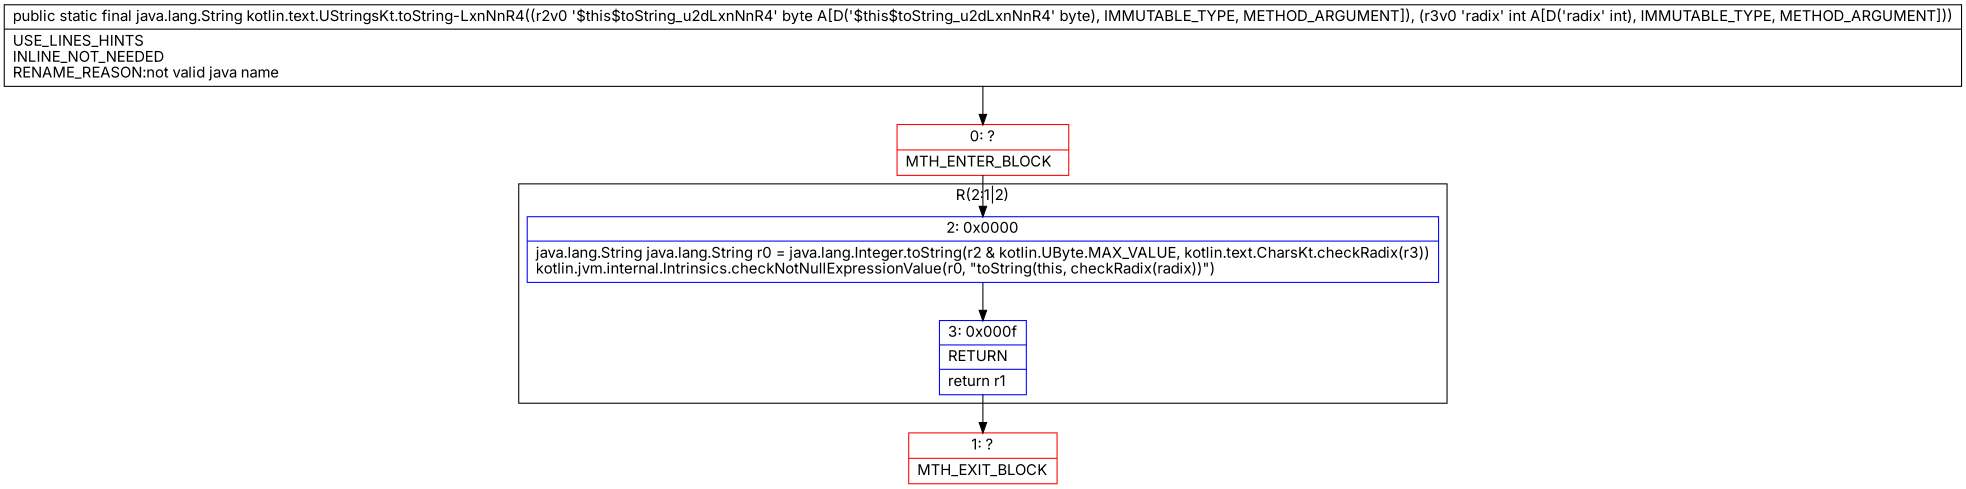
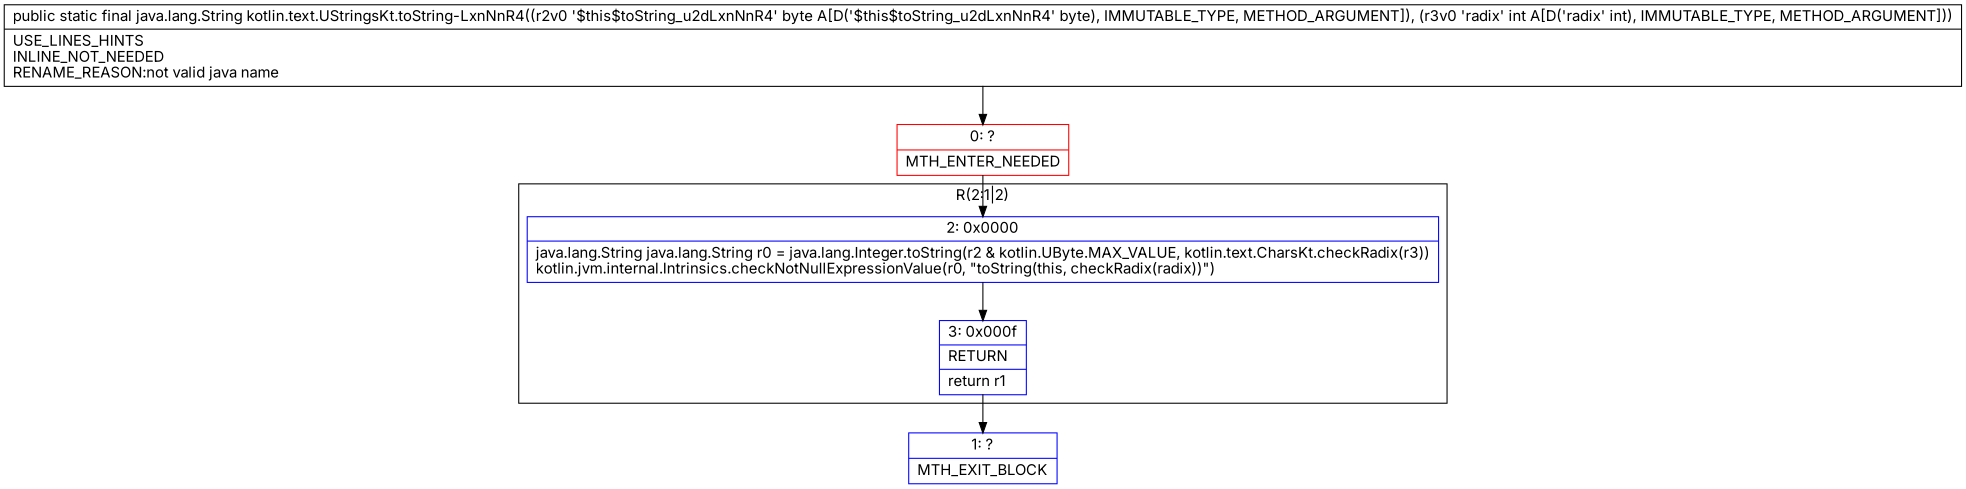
(979, 162) -> (983, 162)
(983, 458) -> (983, 458)
